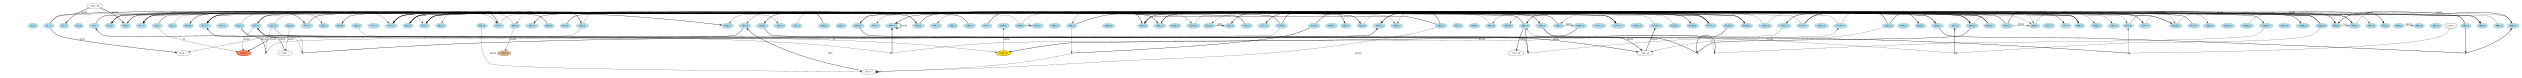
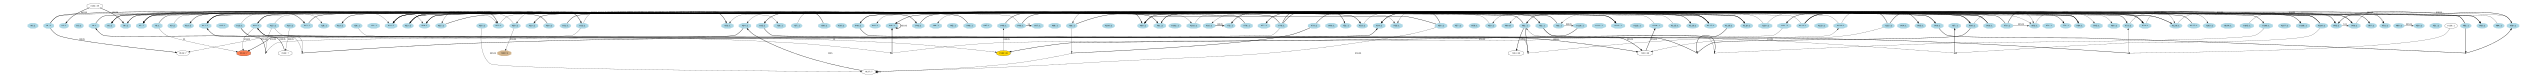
(1574, 12) -> (1574, 12)
none -> (1712, 12)
(1072, 13) -> (1081, 13)
(2086, 13) -> (2086, 13)
(602, 15) -> (587, 12)
